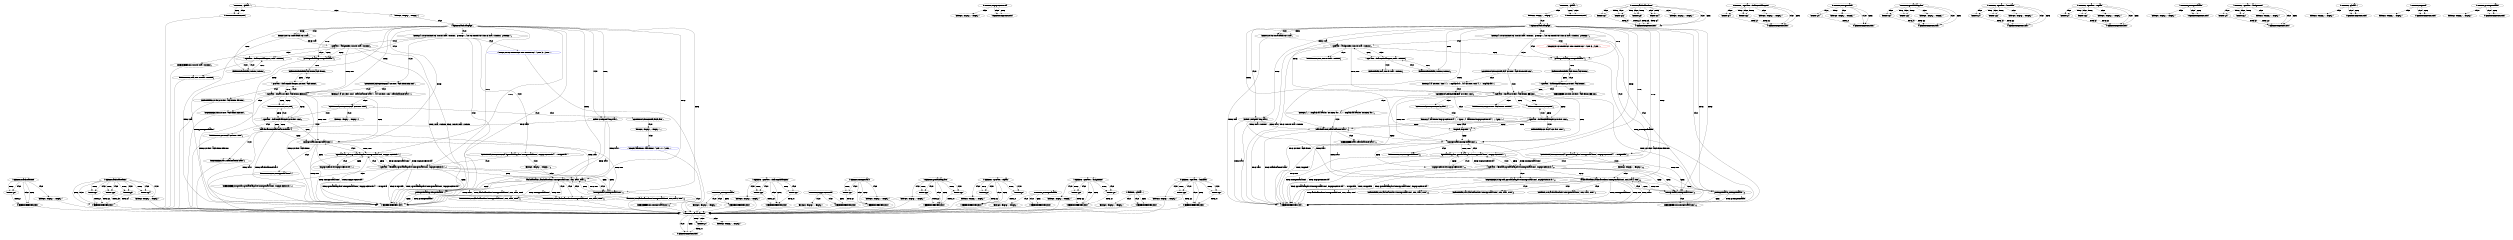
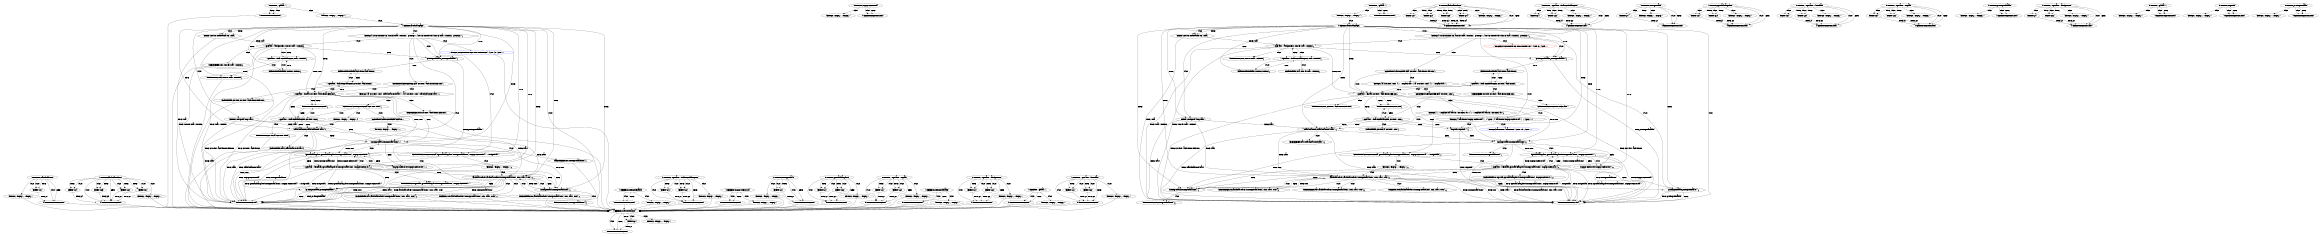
none -> (1509, 130)
(649, 148) -> none
